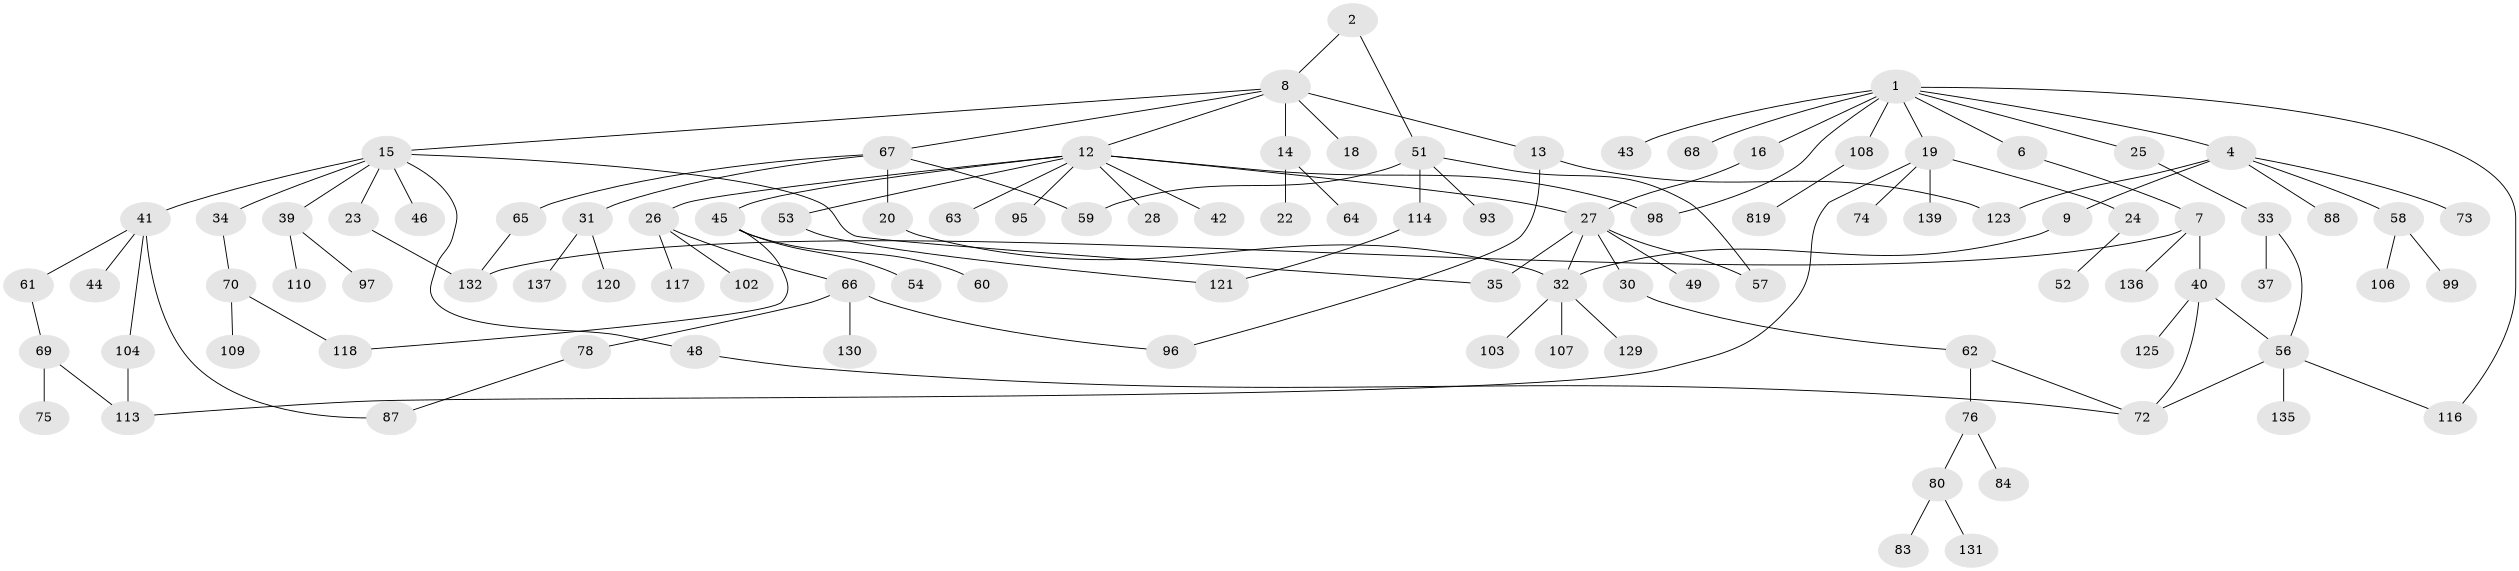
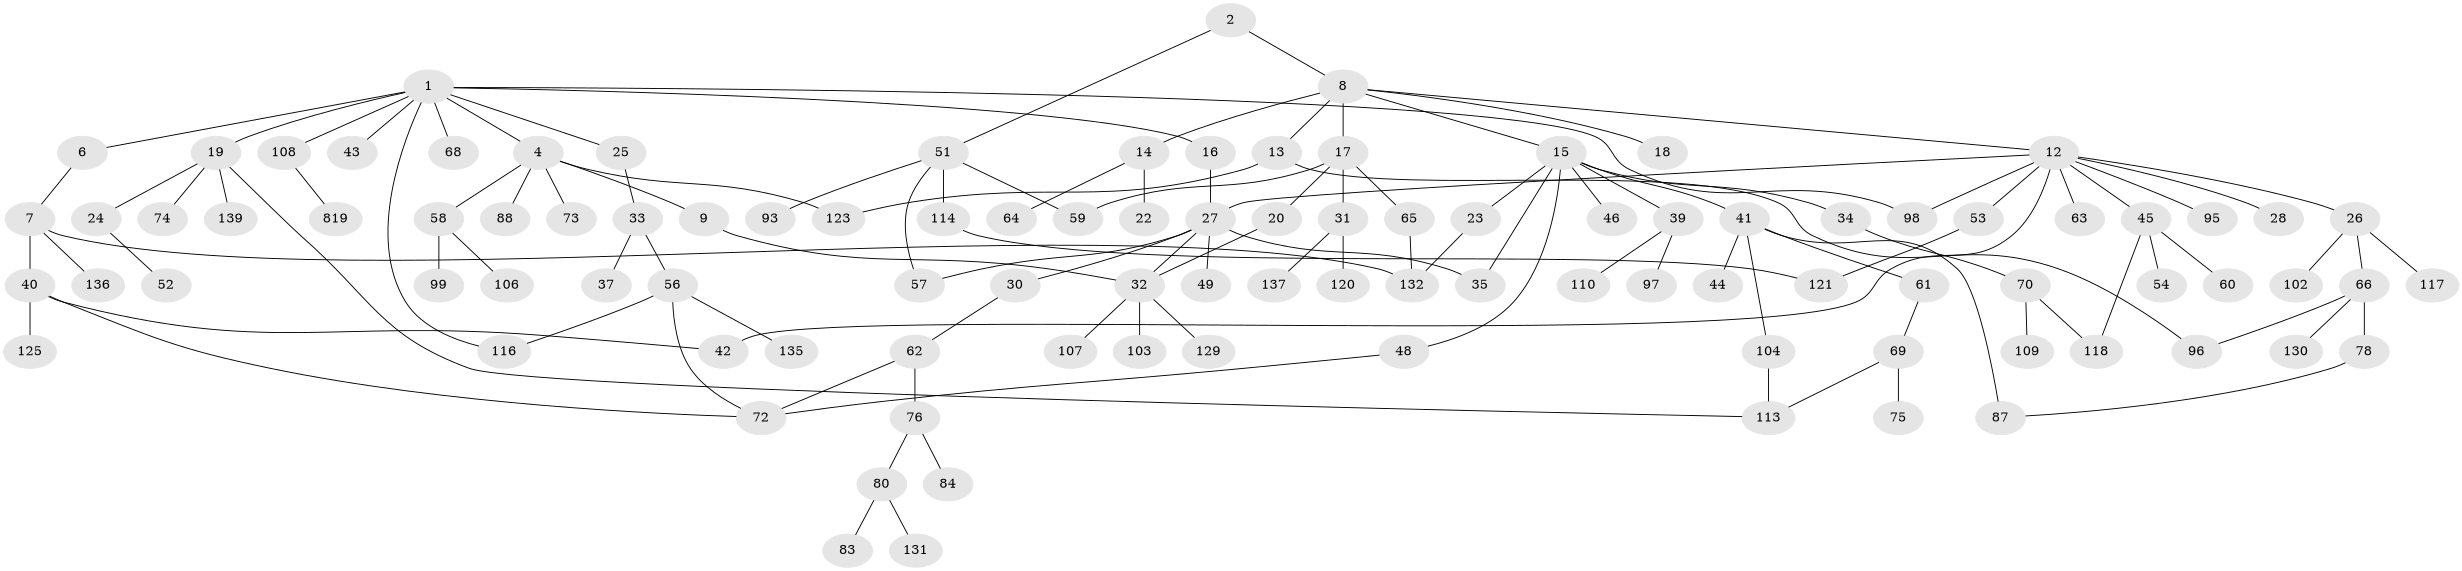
(888, 153) -> (1343, 153)
(2242, 319) -> (372, 331)
